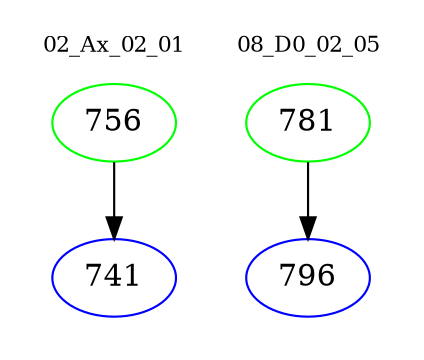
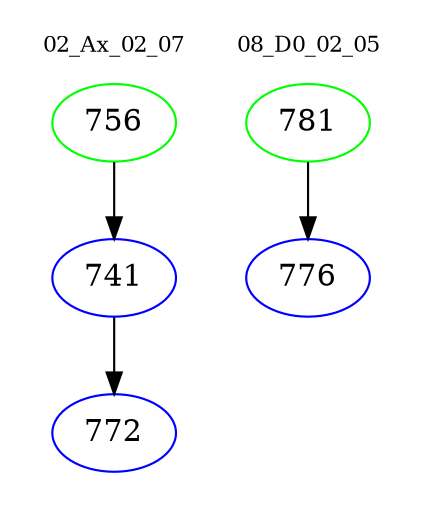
(114, 46) -> (114, 46)
(308, 278) -> (308, 278)
none -> (114, 433)
